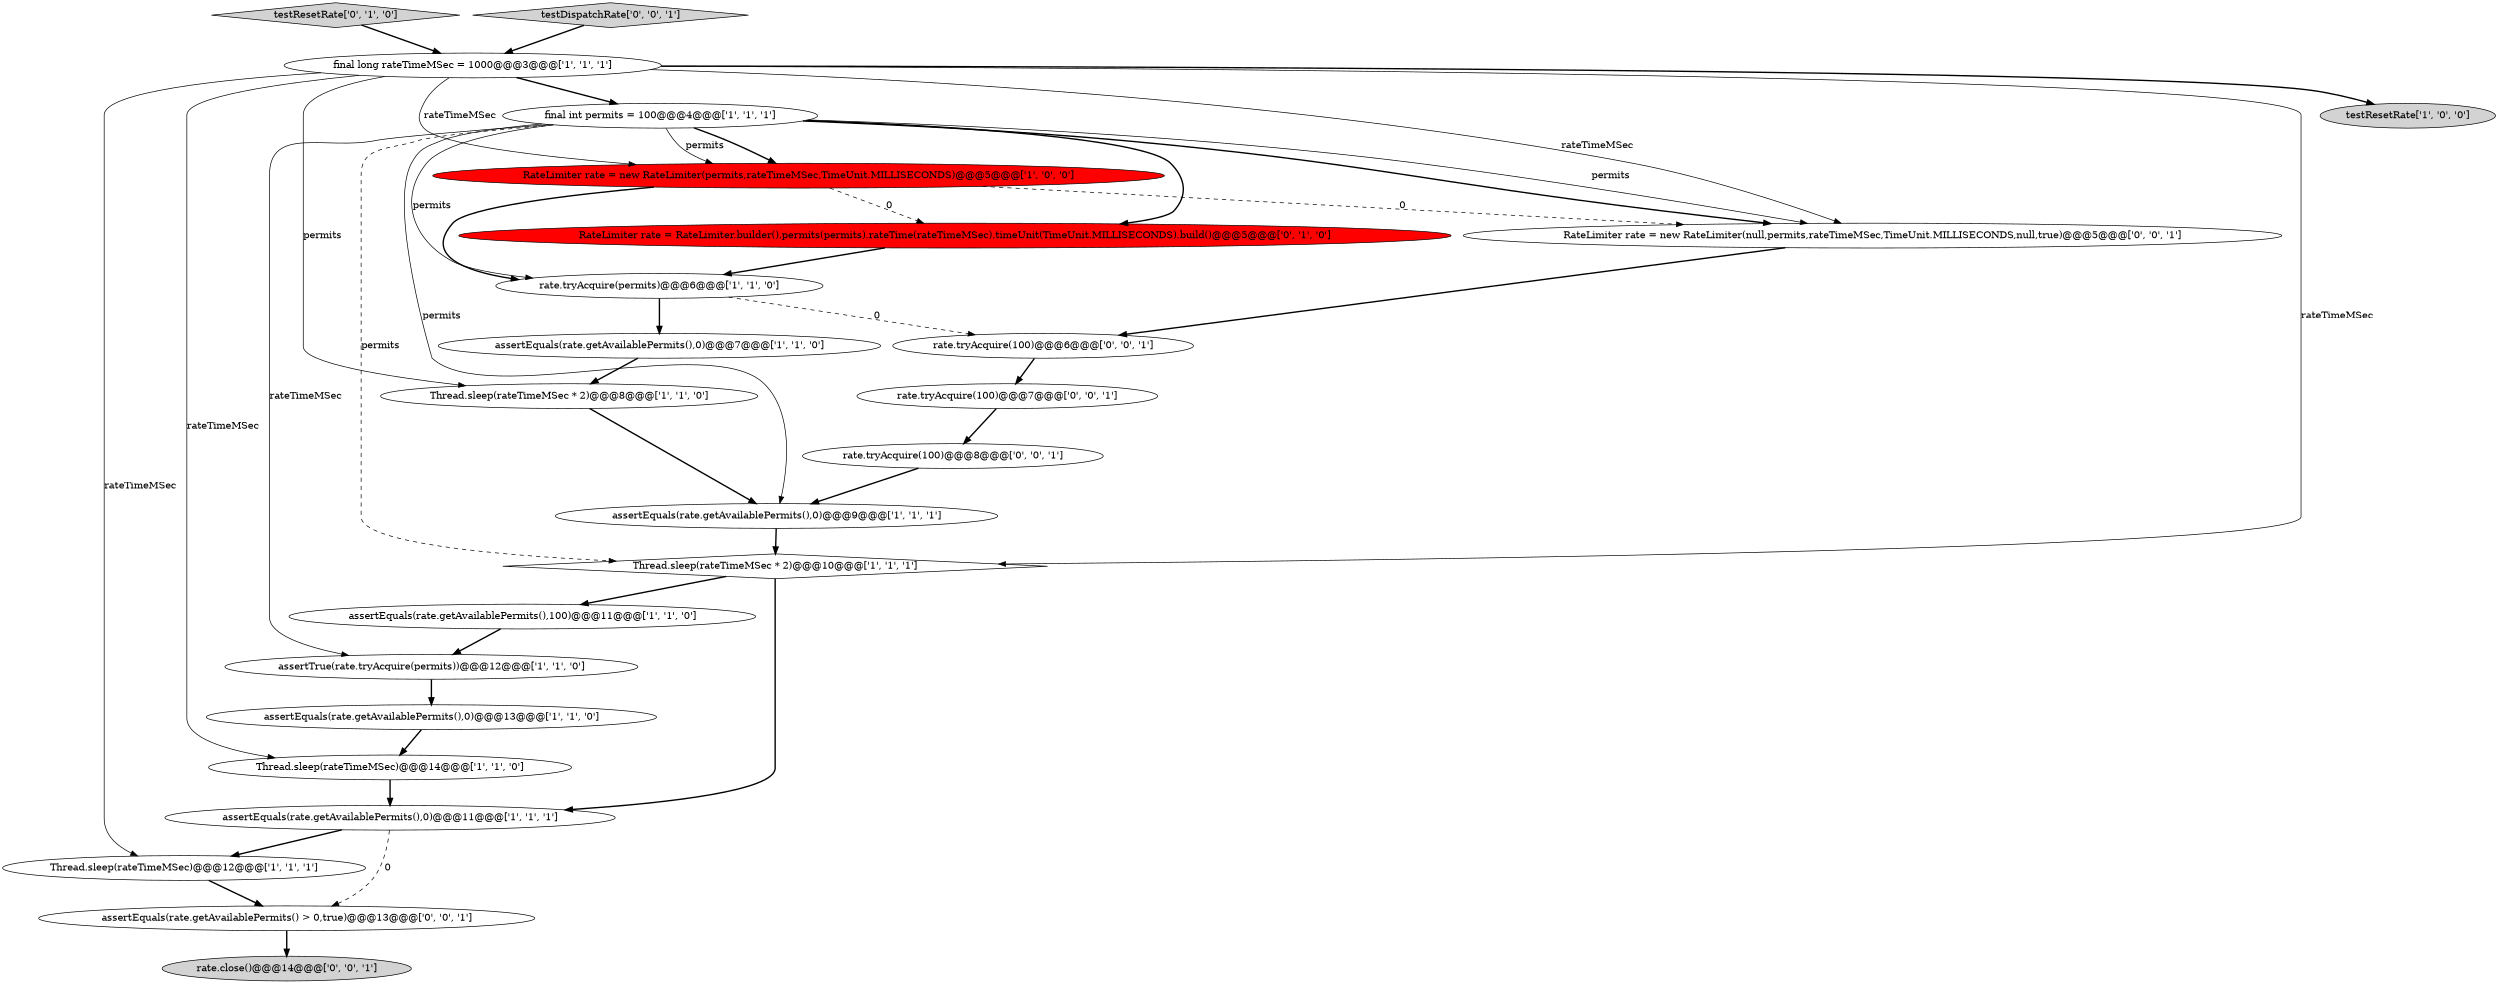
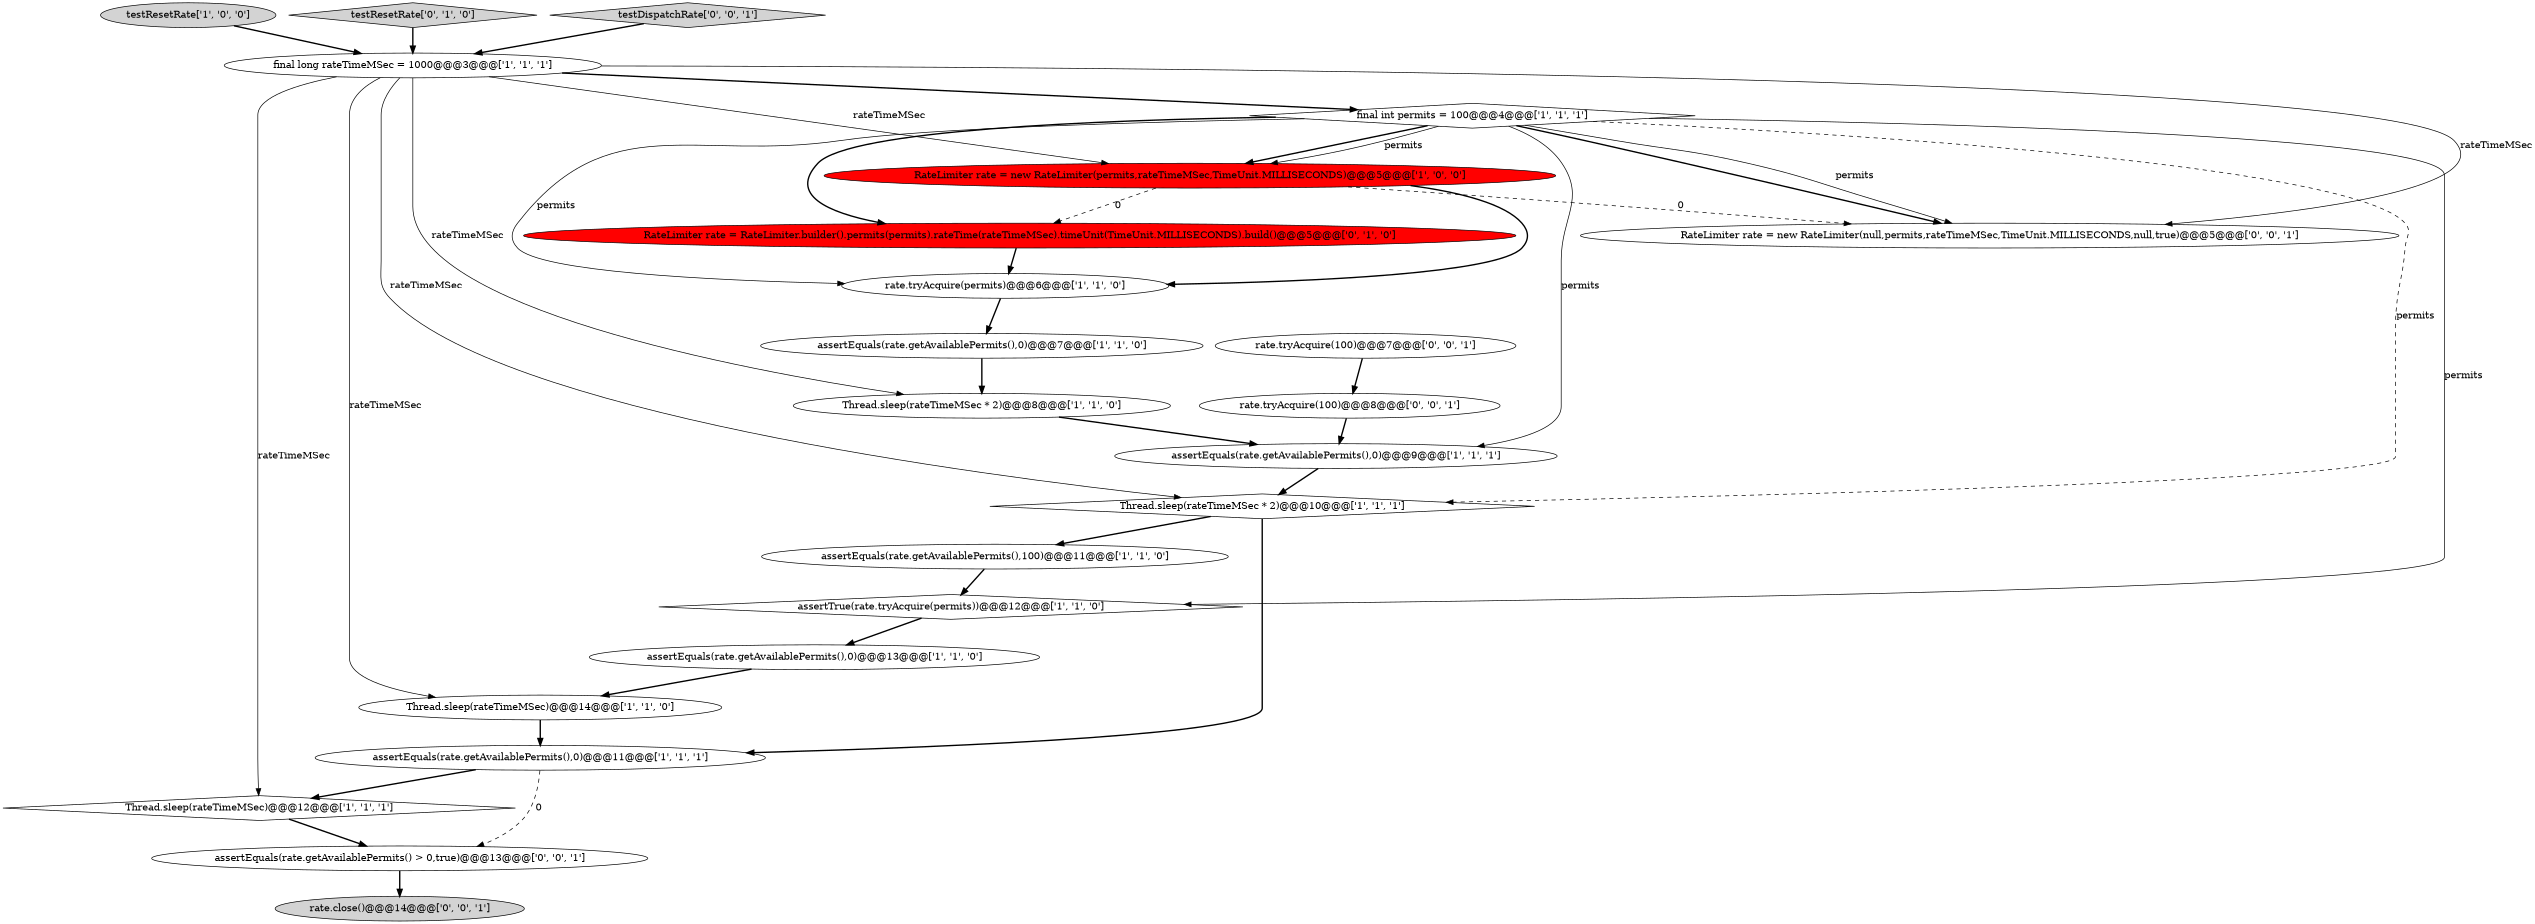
(1558, 70) -> (294, 39)
(660, 116) -> (1472, 116)
(323, 236) -> (468, 236)
(1043, 346) -> none
(306, 396) -> (2464, 376)
(431, 667) -> (951, 607)
(184, 868) -> (259, 808)
